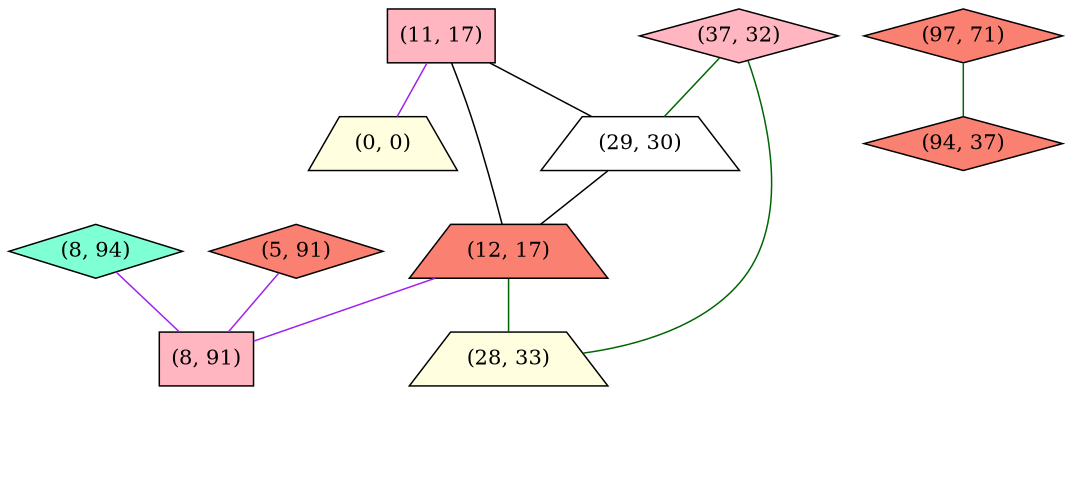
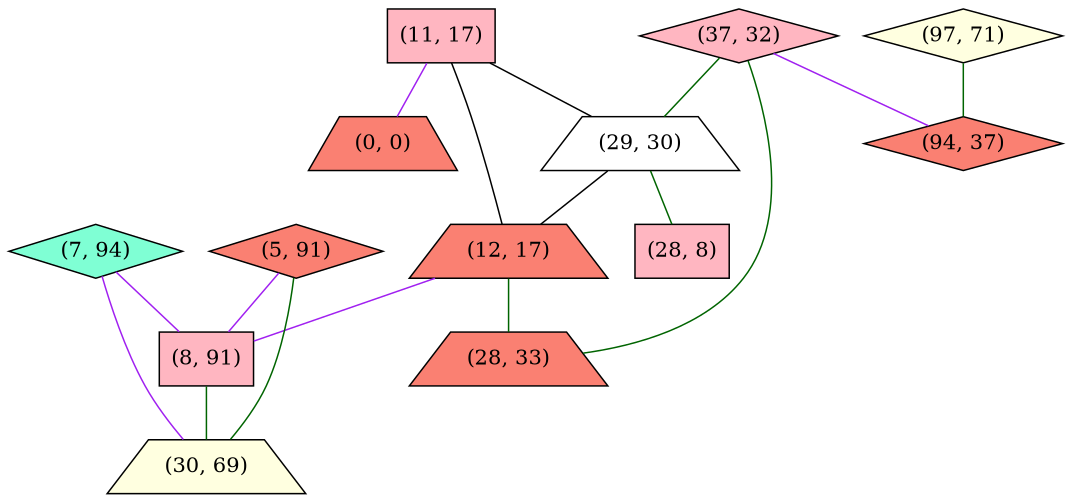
(963, 36) -> (963, 36)
none -> (851, 90)
(383, 144) -> (383, 144)
(96, 251) -> (96, 251)
none -> (682, 251)
(509, 359) -> (509, 359)
none -> (206, 467)
